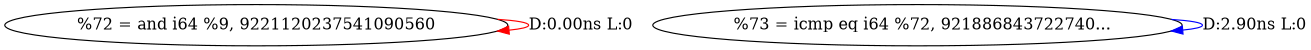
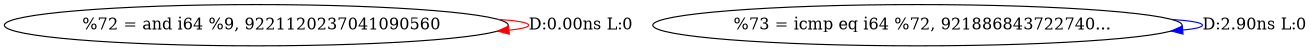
(256, 25) -> (256, 25)
